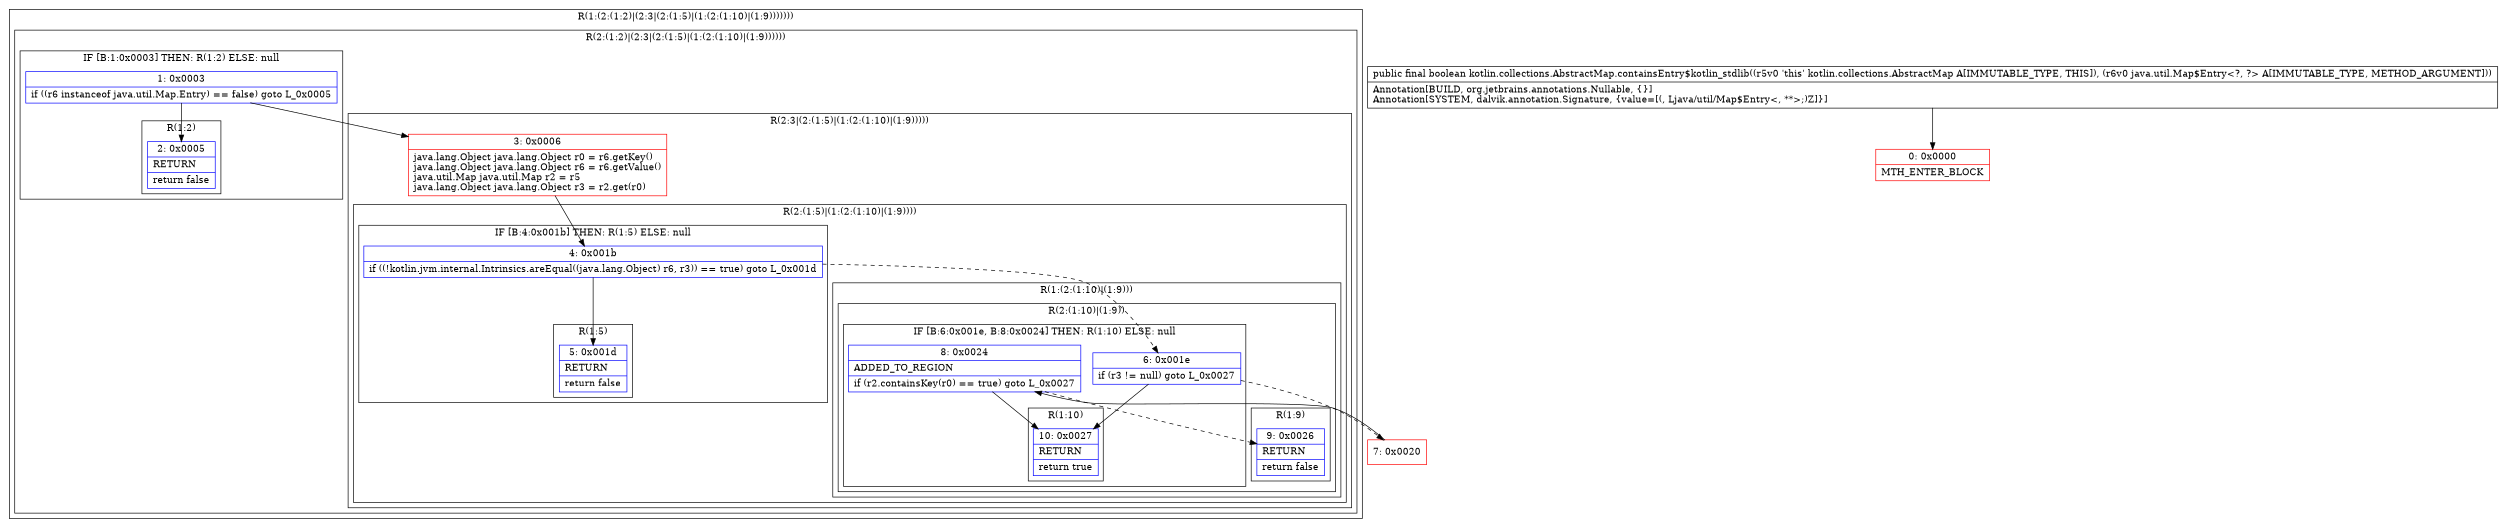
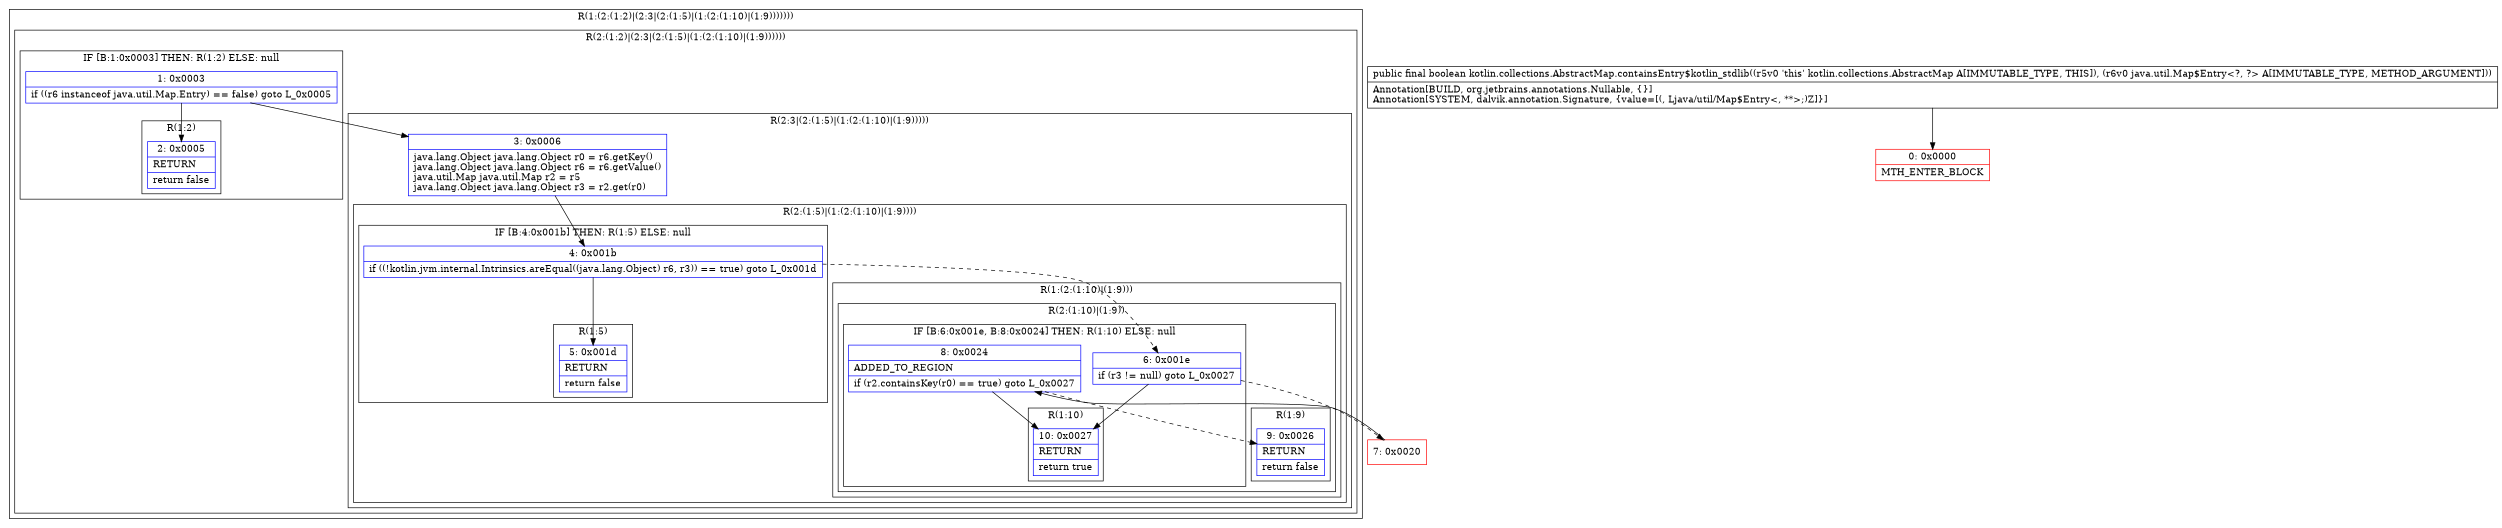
(538, 165) -> (538, 165)
